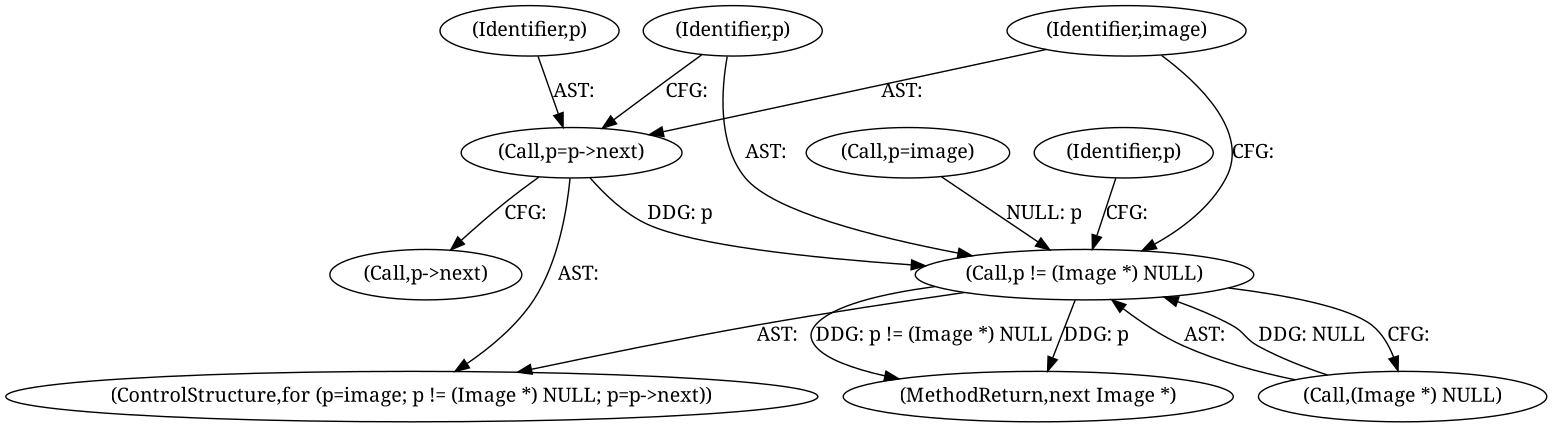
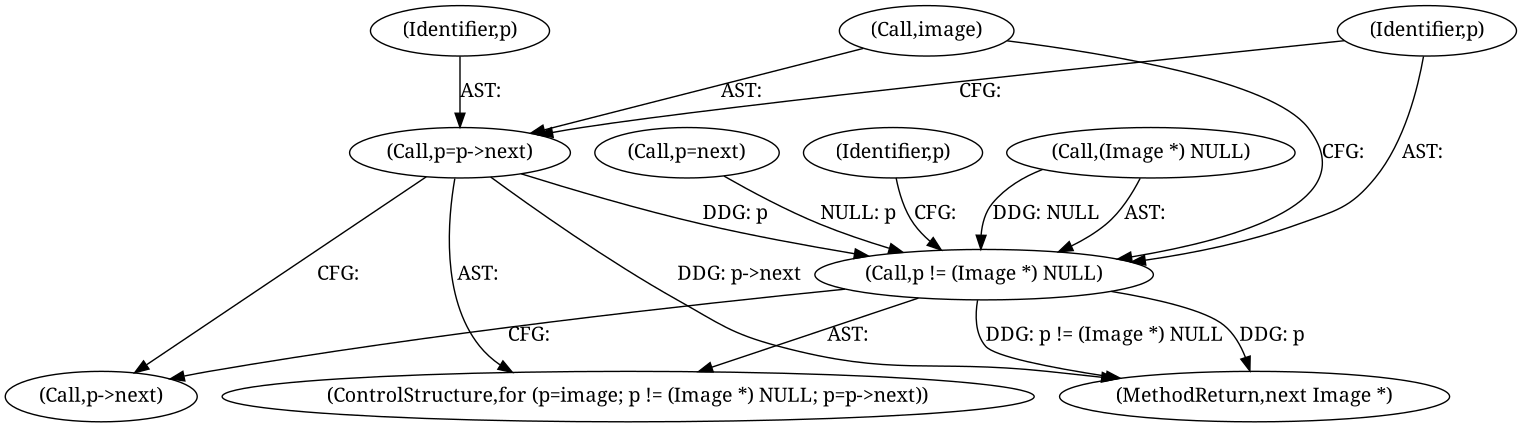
(1127, 31) -> (927, 31)
(908, 153) -> (687, 153)
(1321, 305) -> (514, 327)
none -> (758, 340)
